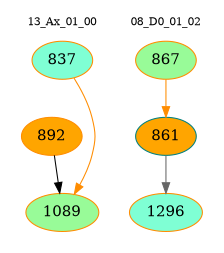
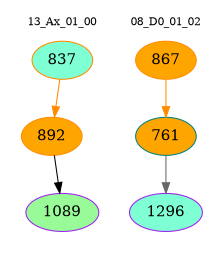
(166, 60) -> (166, 60)
(95, 131) -> (58, 93)
(166, 136) -> (166, 136)
(62, 212) -> (62, 212)
(166, 212) -> (166, 212)
